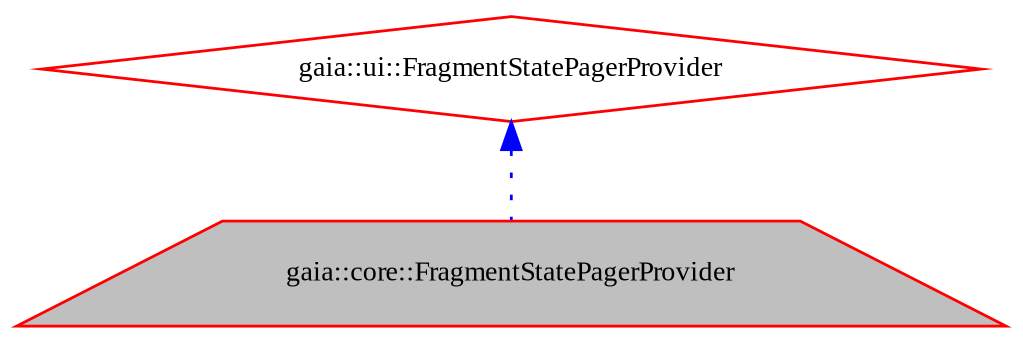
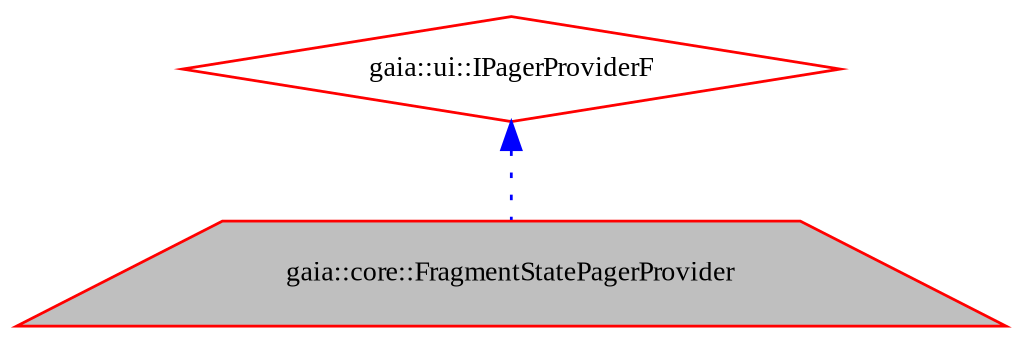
(511, 69) -> (511, 69)
